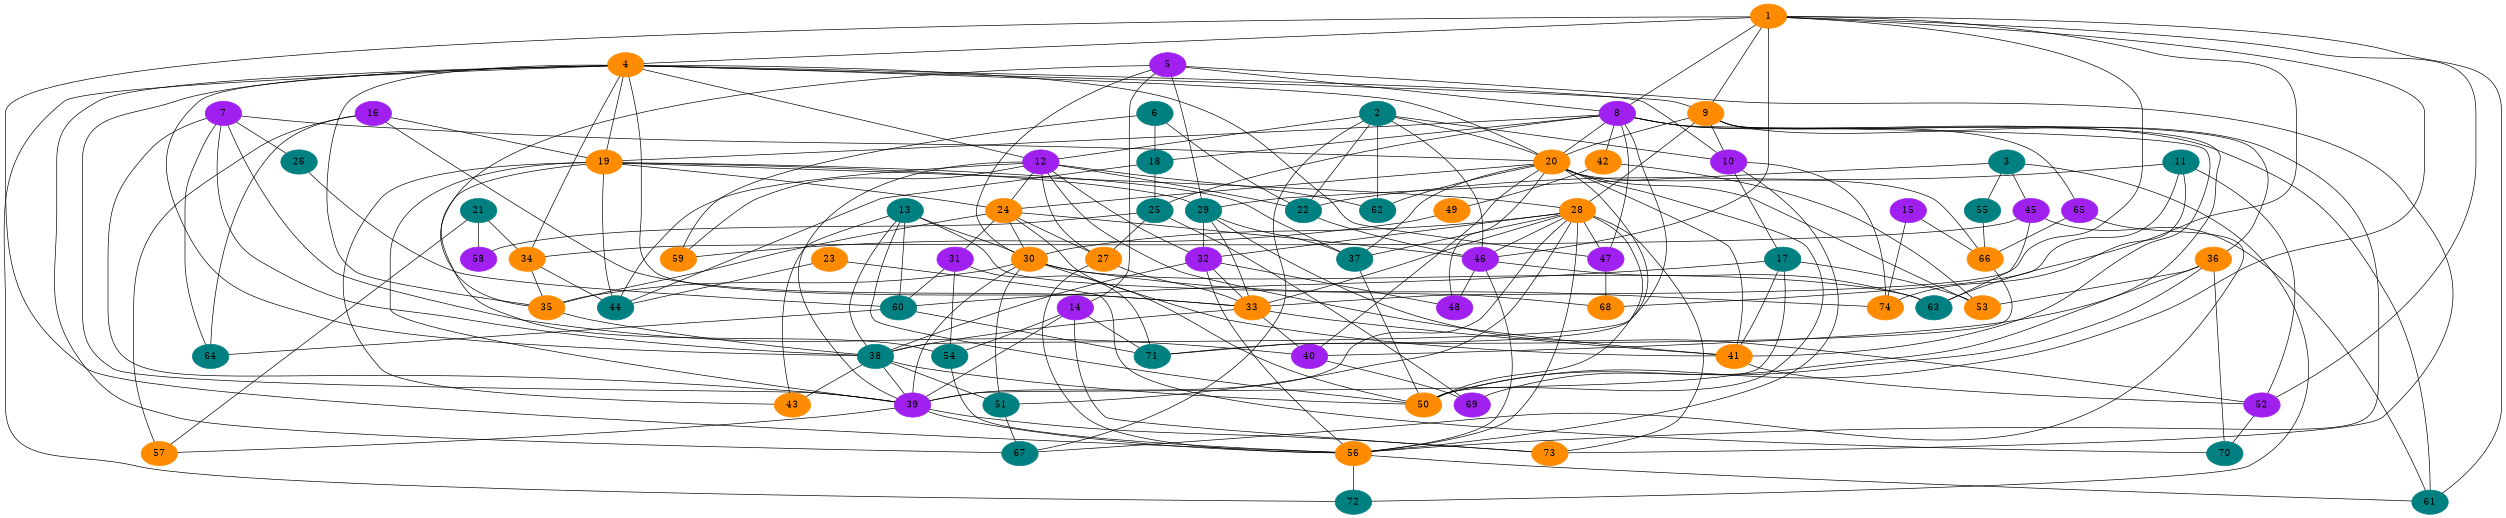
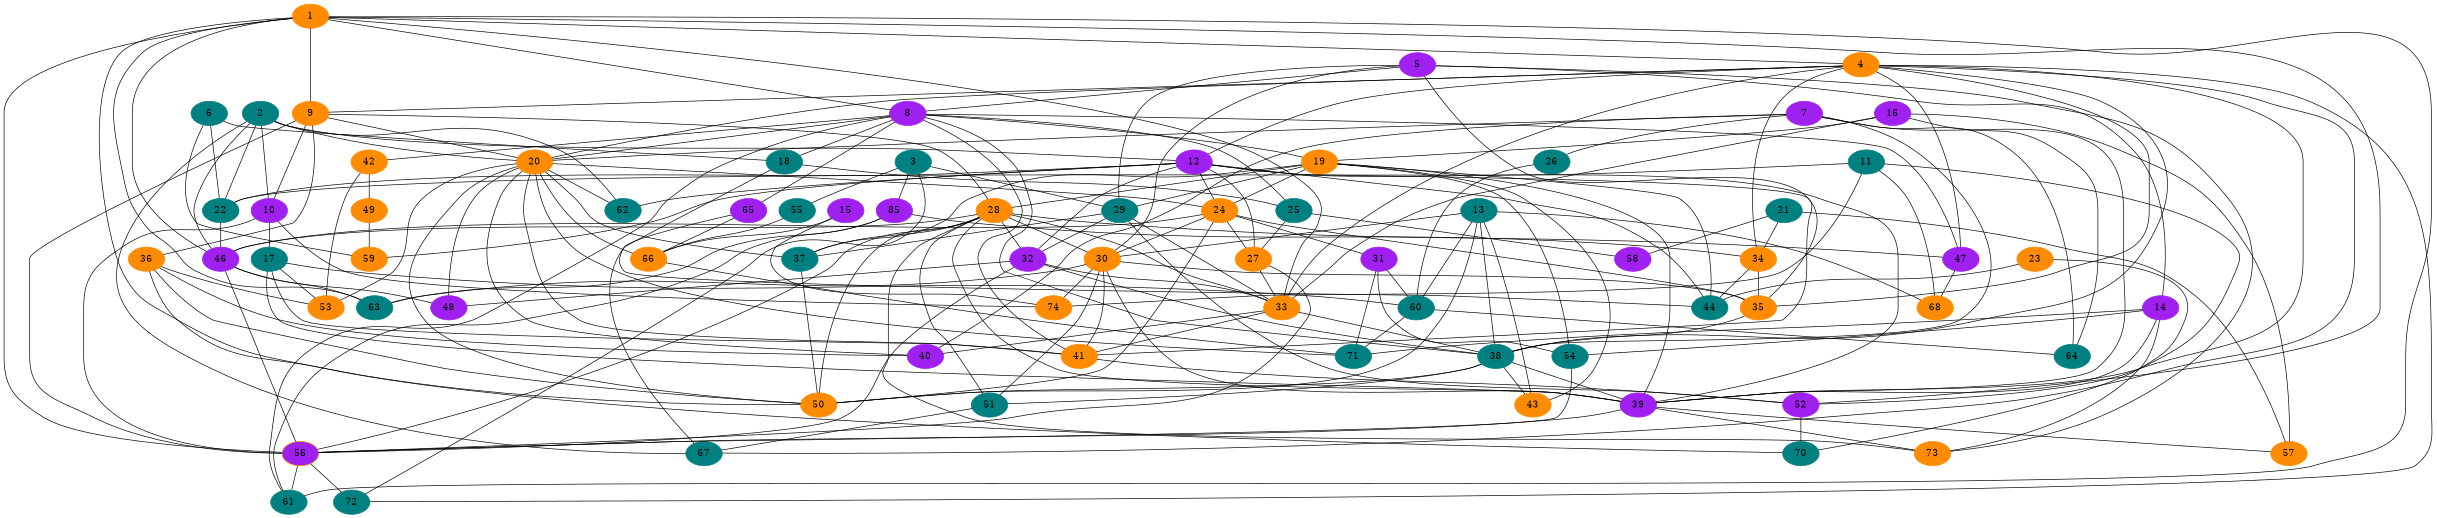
(1189, 79) -> none
(615, 113) -> none
(2031, 211) -> (894, 211)
(1472, 405) -> none
(1353, 454) -> (300, 454)
